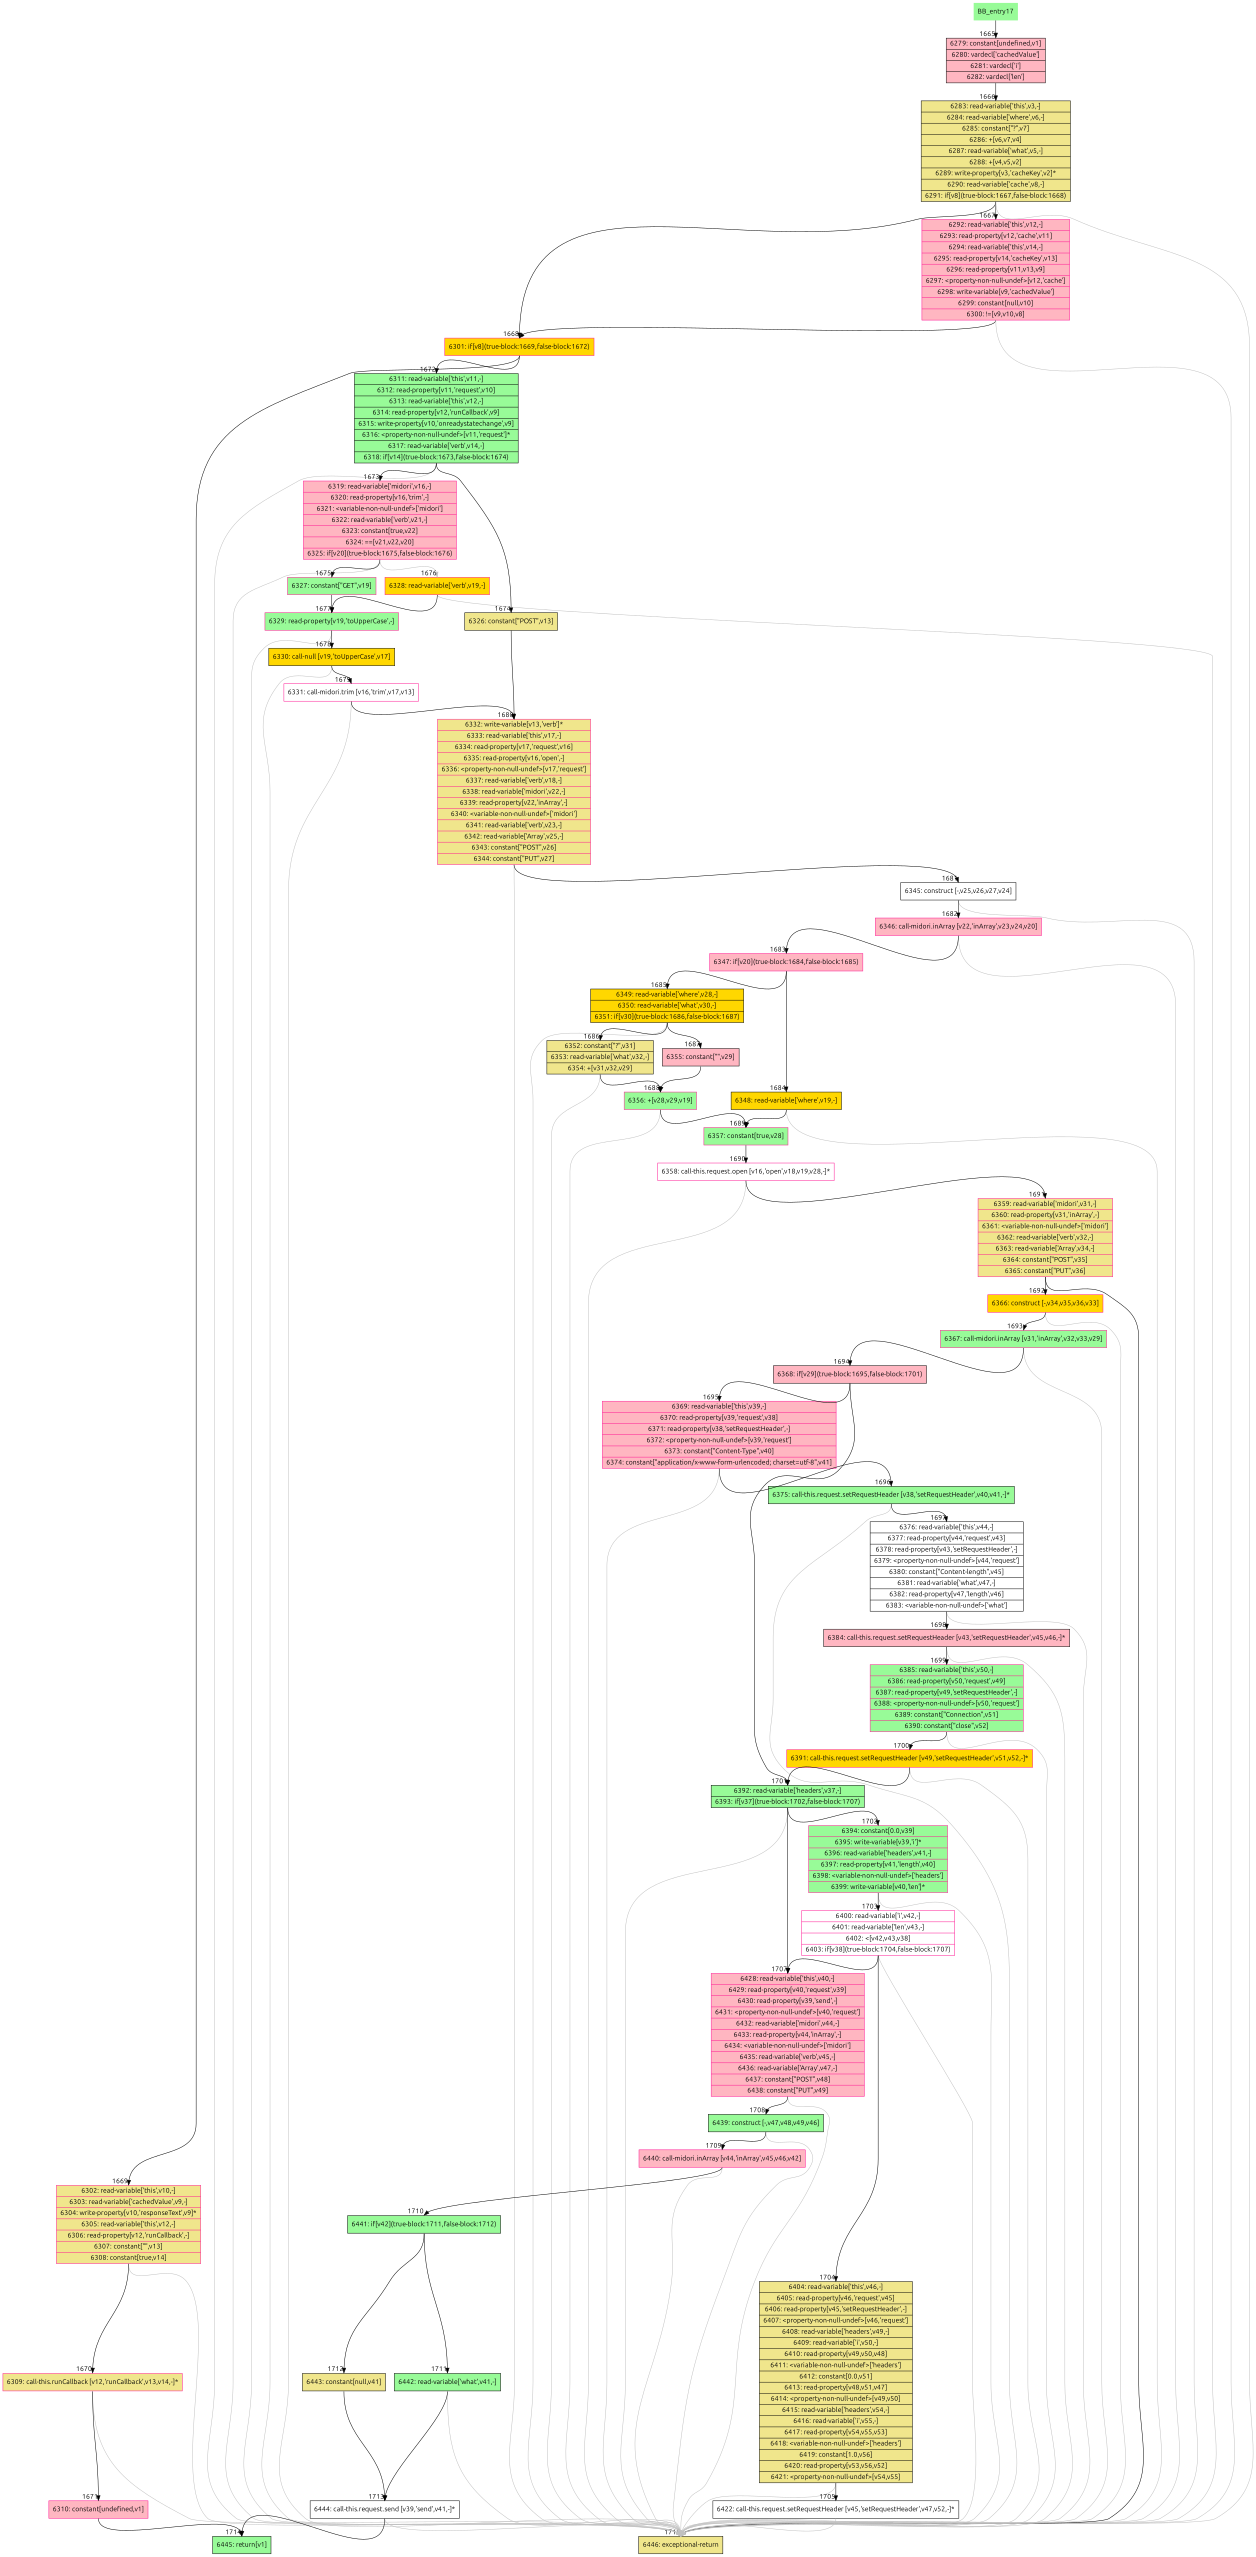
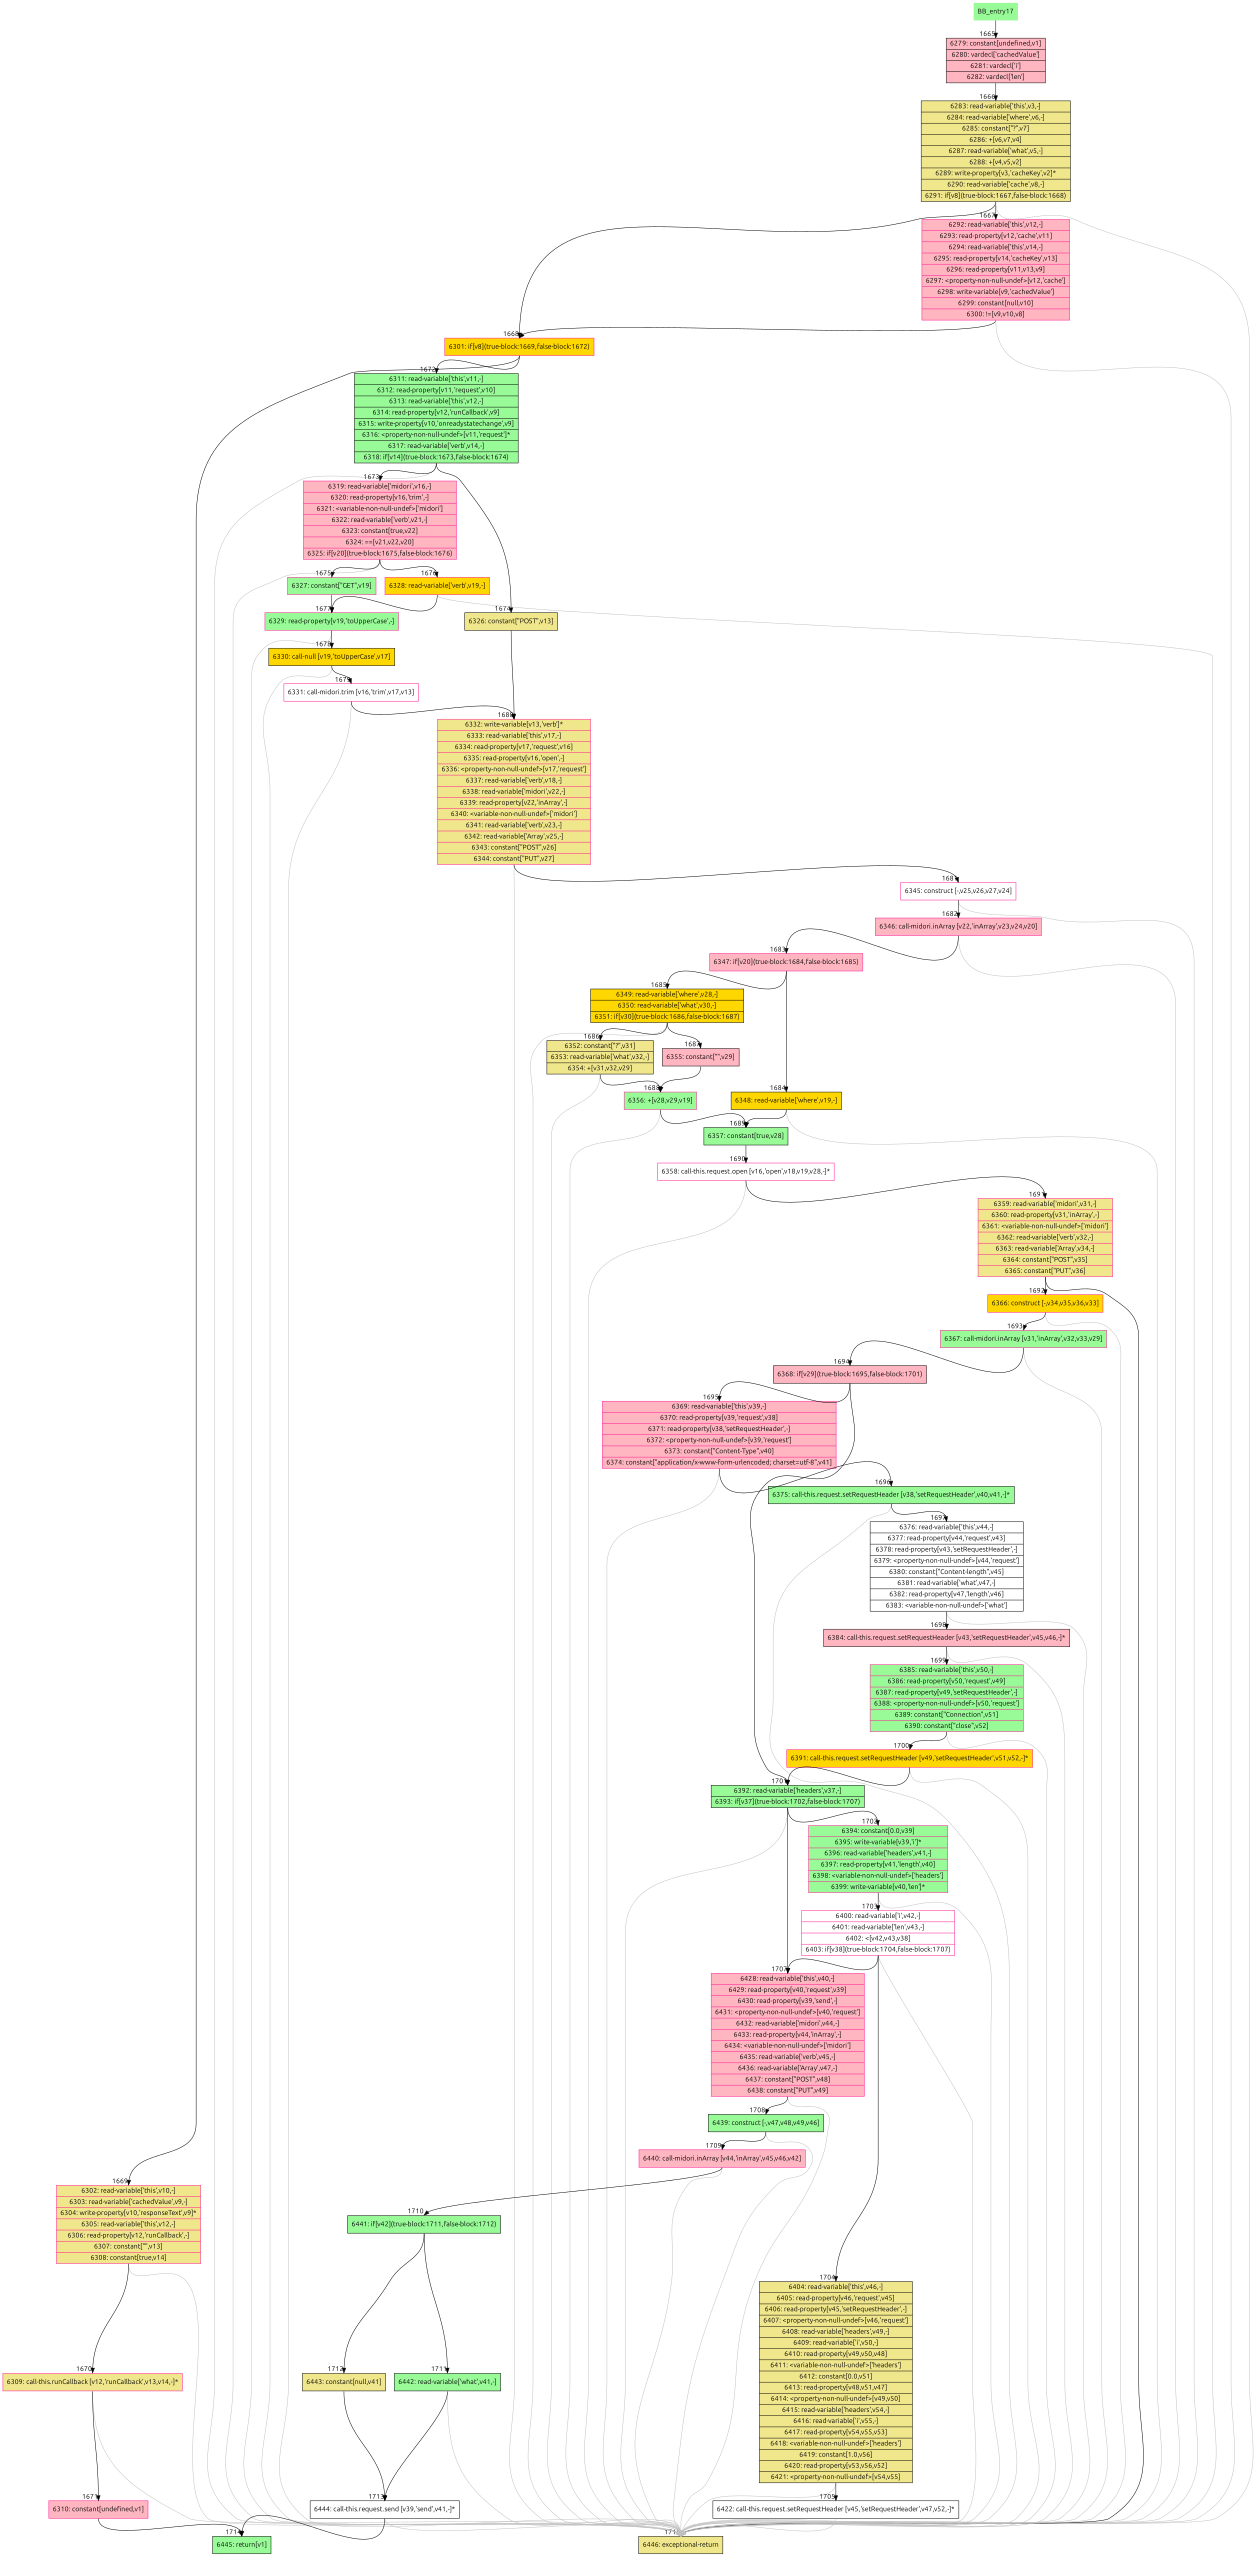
(406, 569) -> (406, 569)
(958, 891) -> (958, 891)
(746, 1136) -> (746, 1136)
